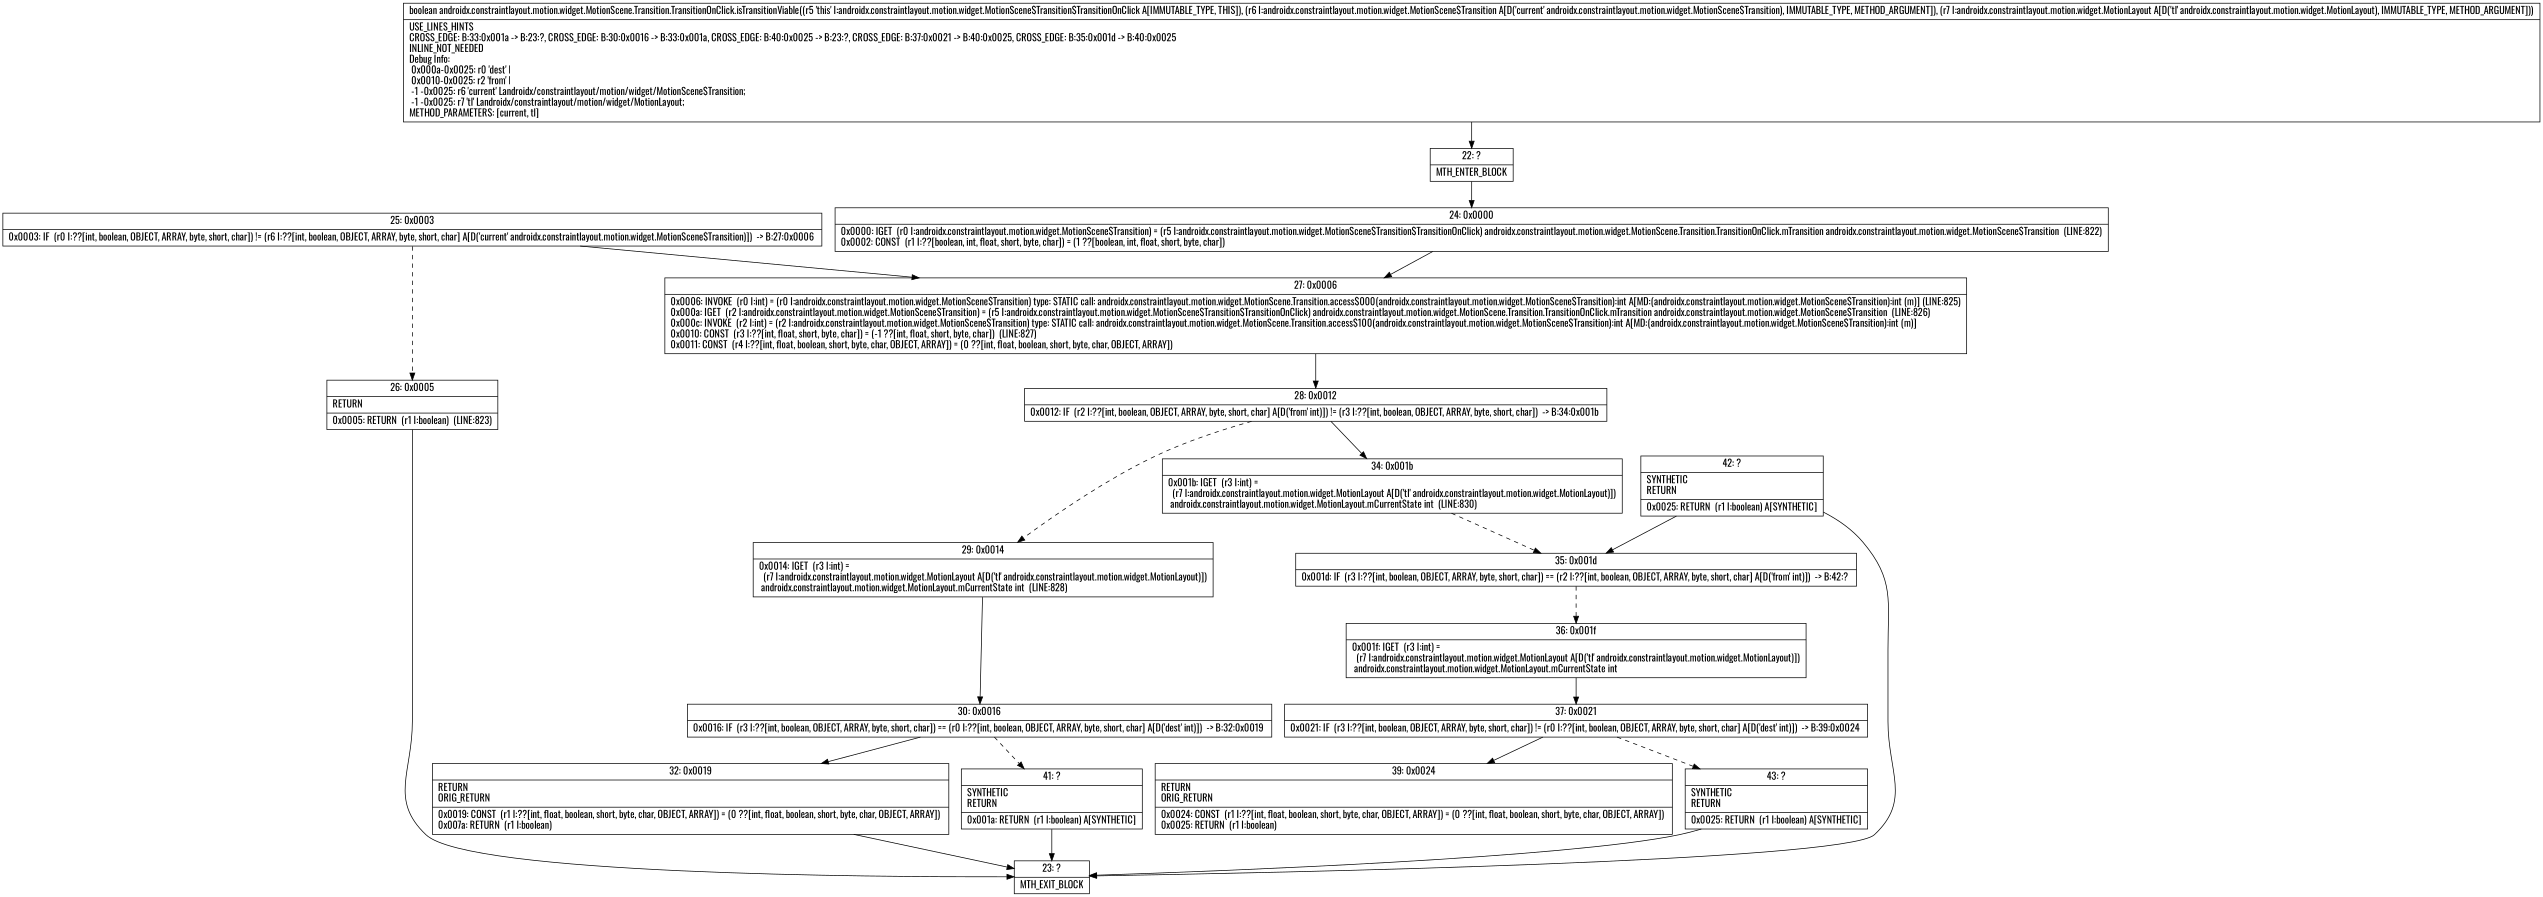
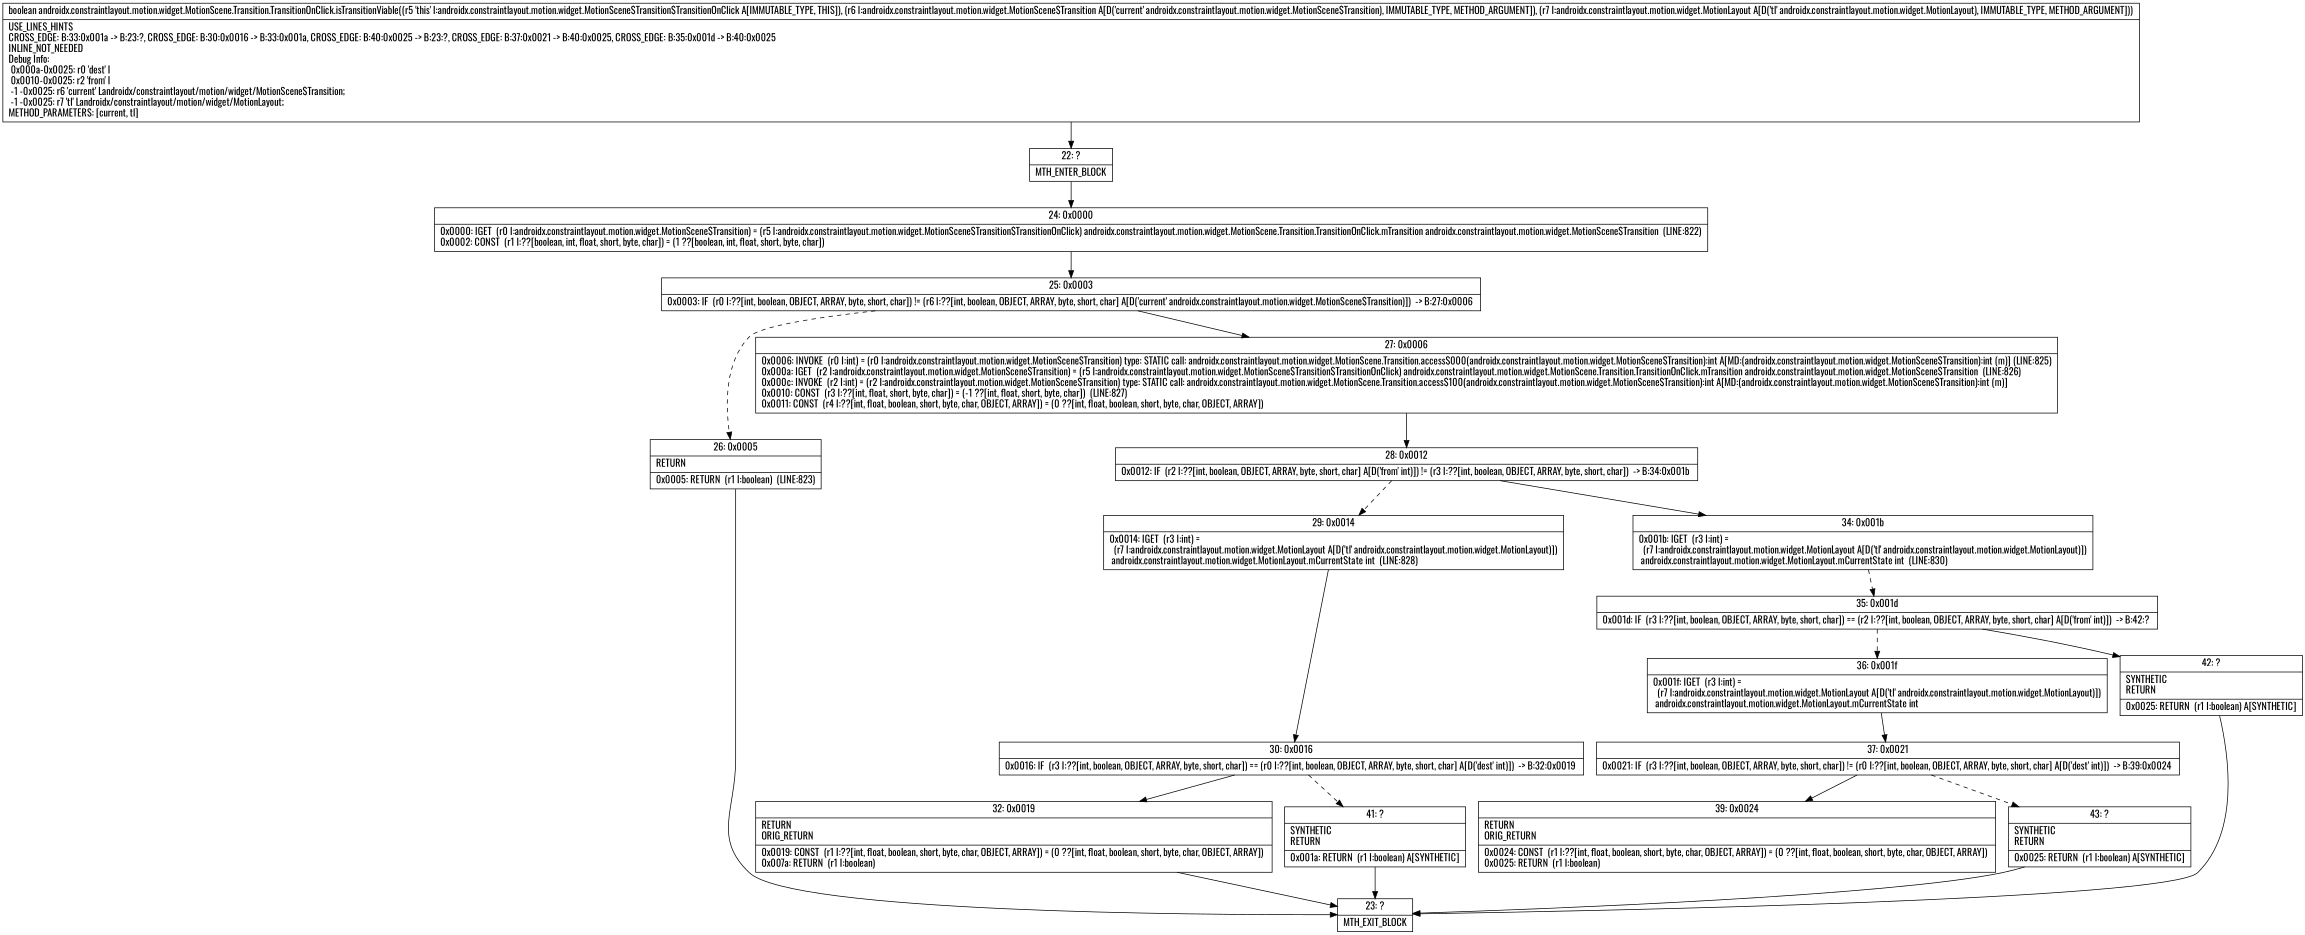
(1412, 263) -> (1071, 261)
(1645, 533) -> (2048, 641)
